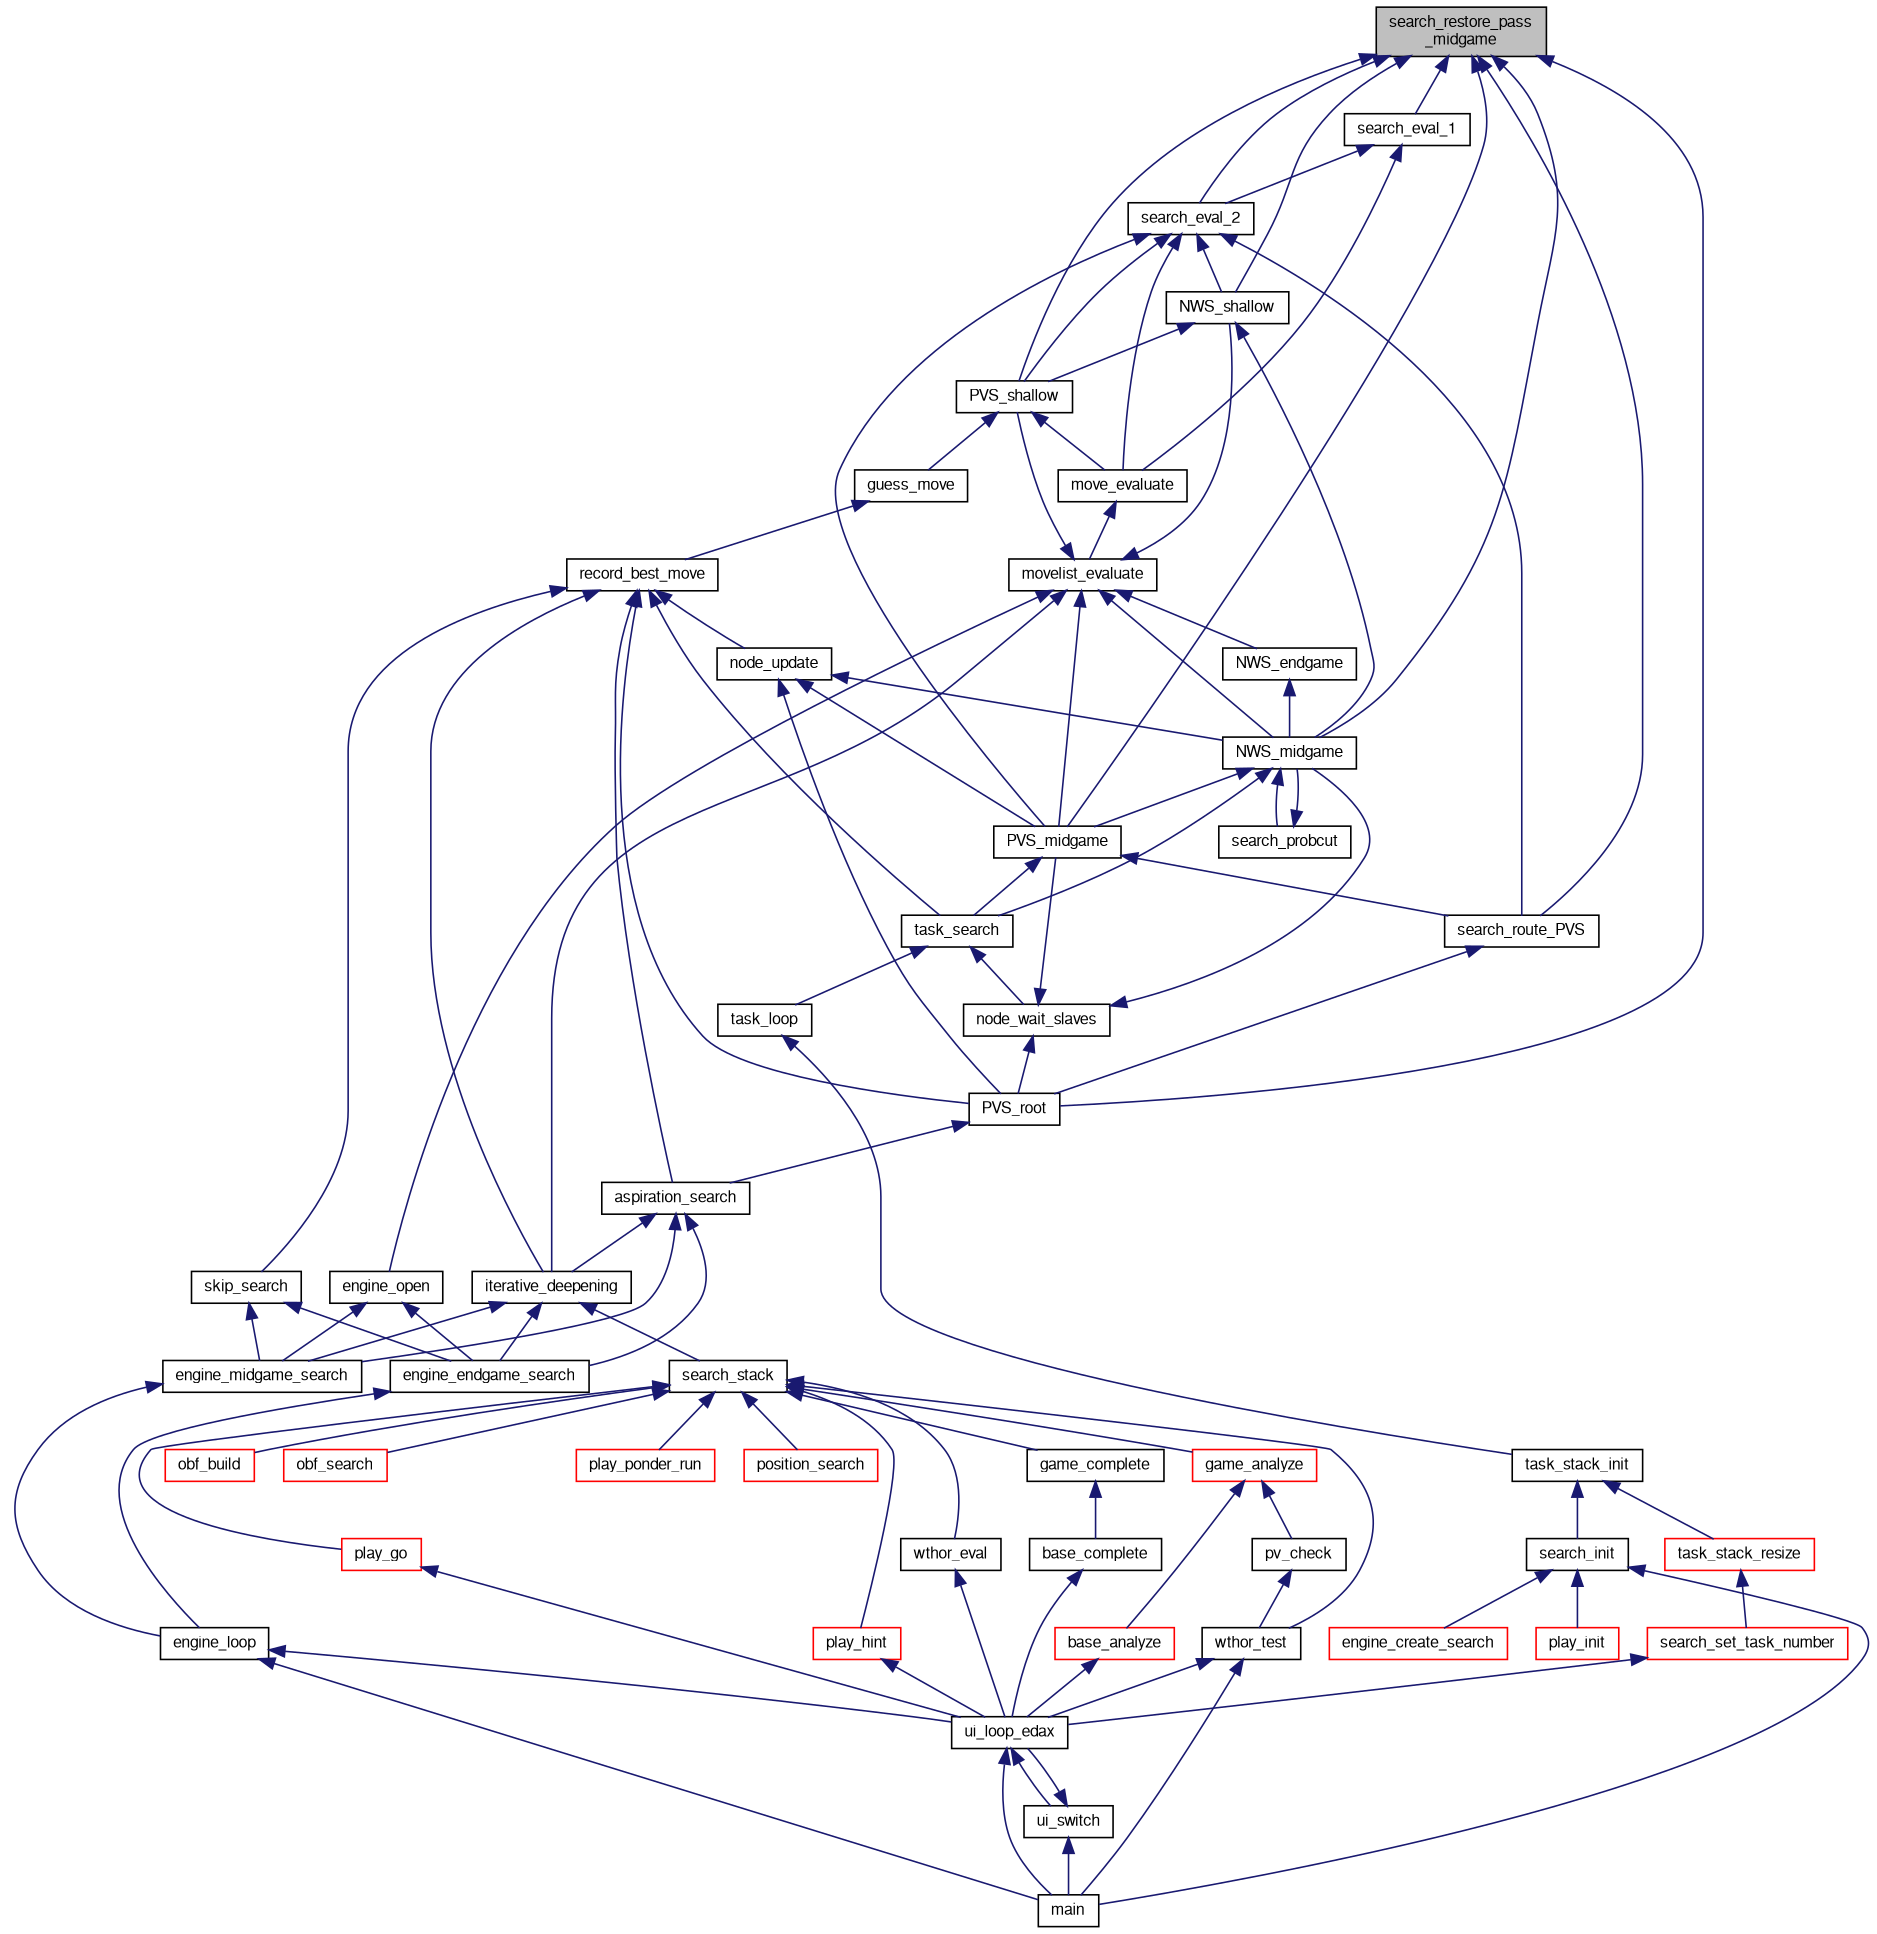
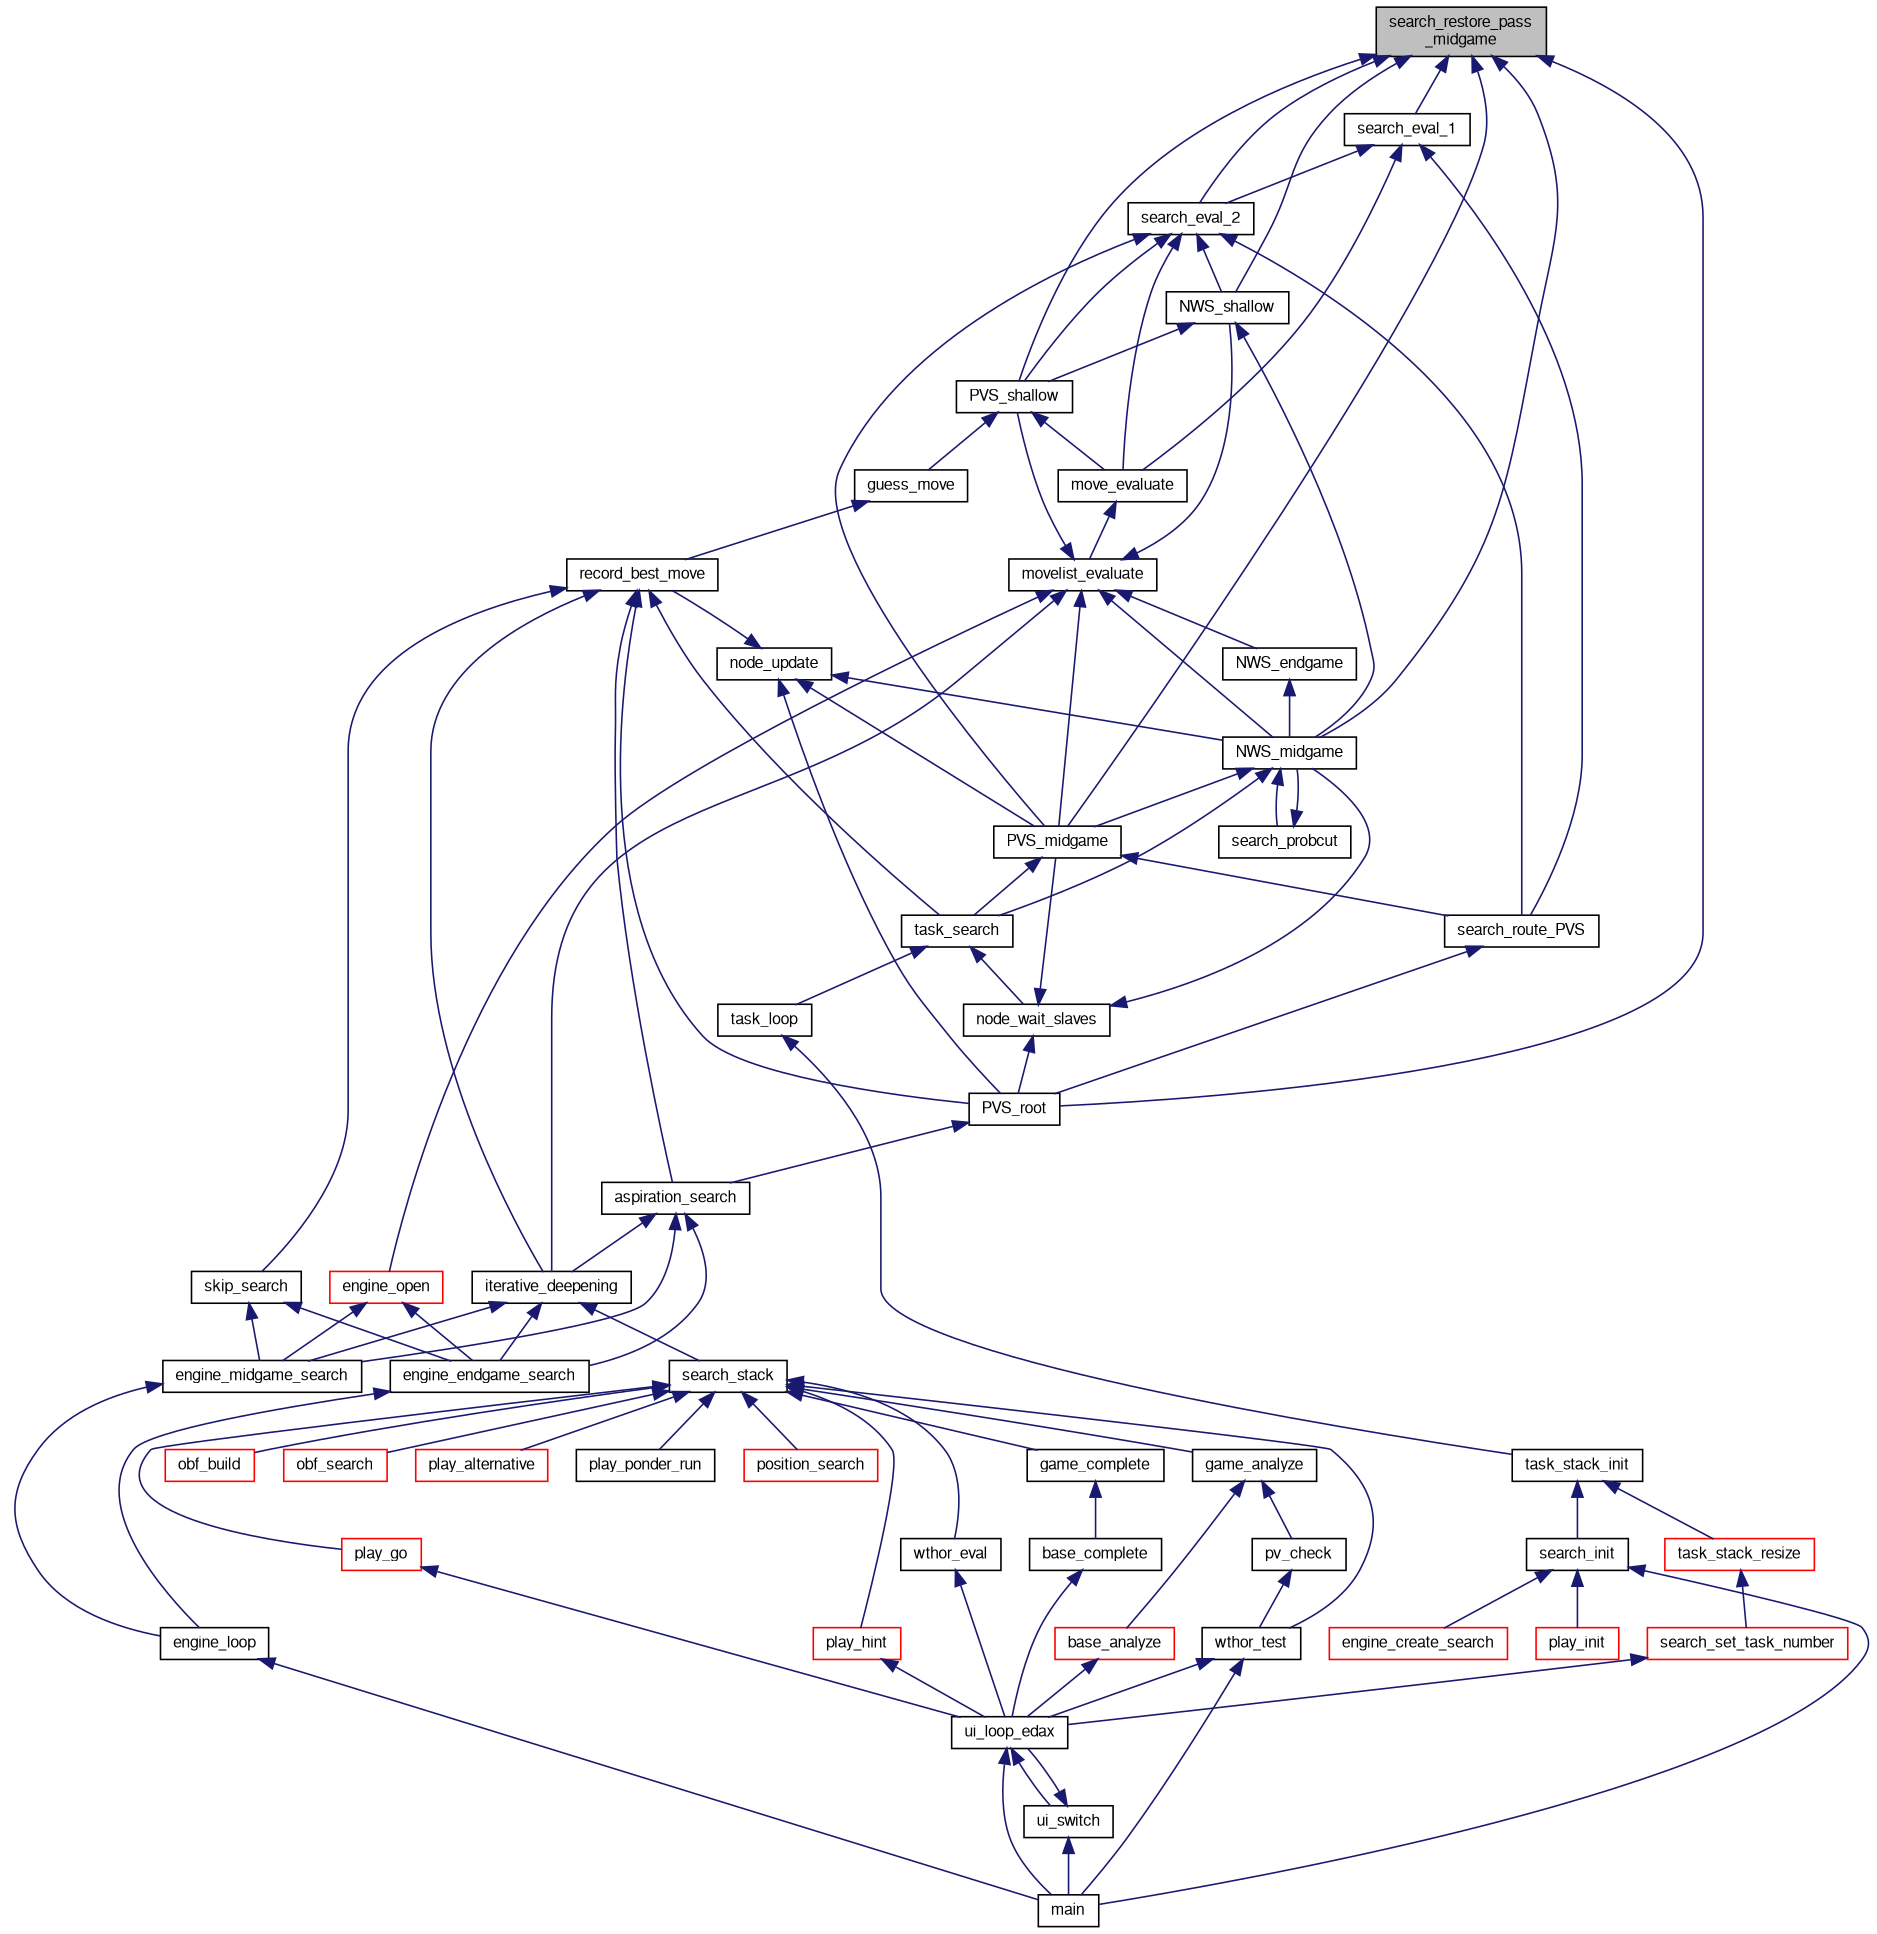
(1643, 494) -> (1582, 521)
(706, 625) -> (710, 614)
(386, 1287) -> (386, 1287)
none -> (482, 1465)
(646, 1465) -> (646, 1465)
(1255, 1465) -> (1255, 1465)
(619, 1684) -> none
